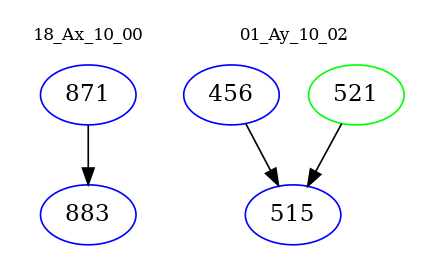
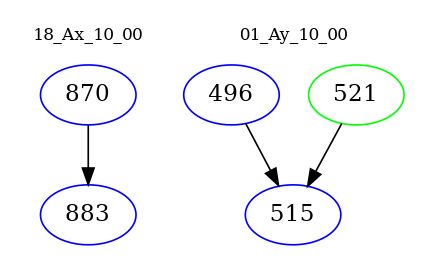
(294, 36) -> (294, 36)
(88, 95) -> (88, 95)
(231, 95) -> (231, 95)
